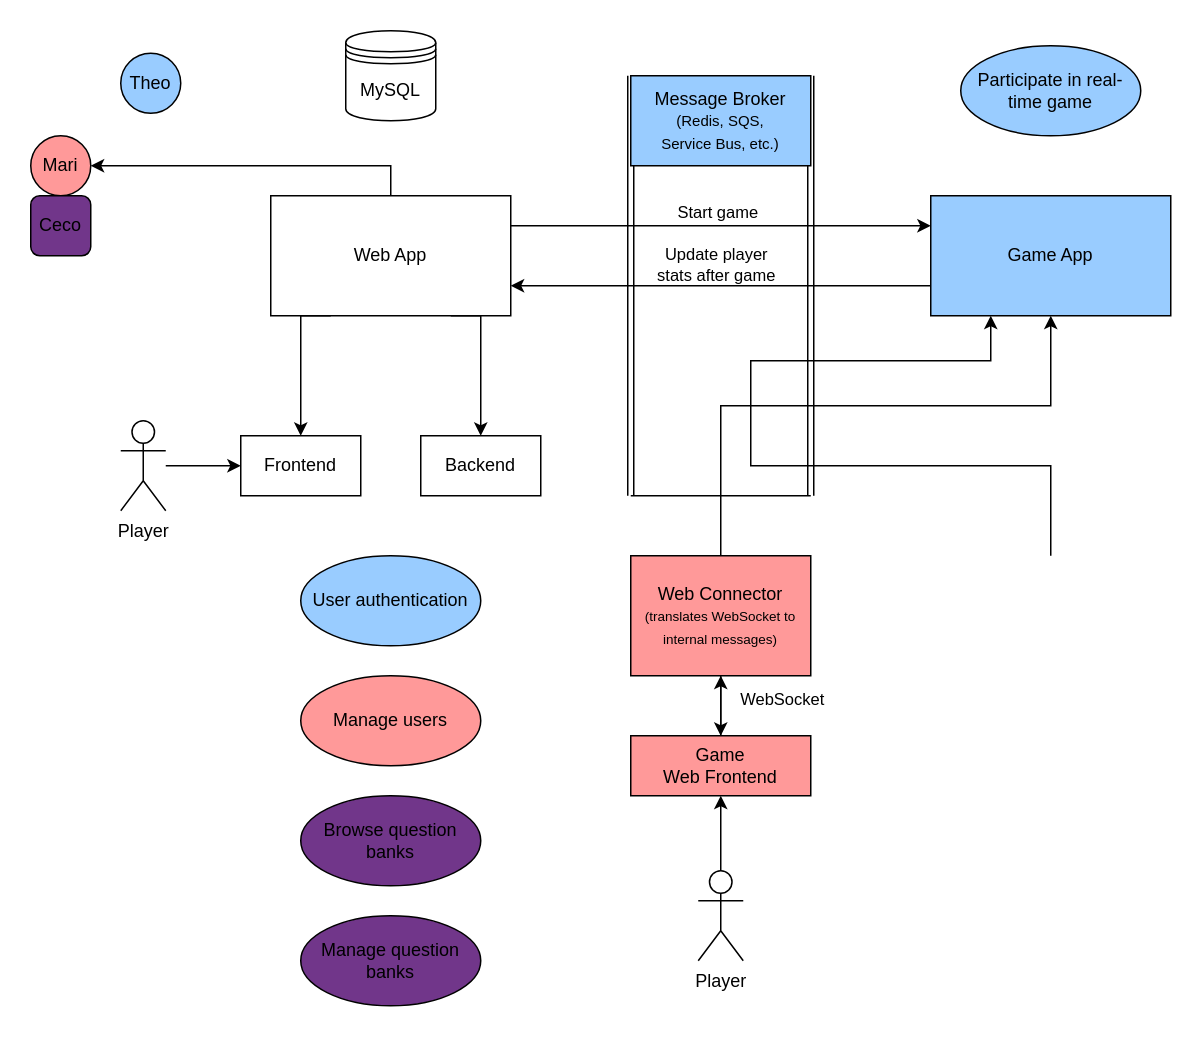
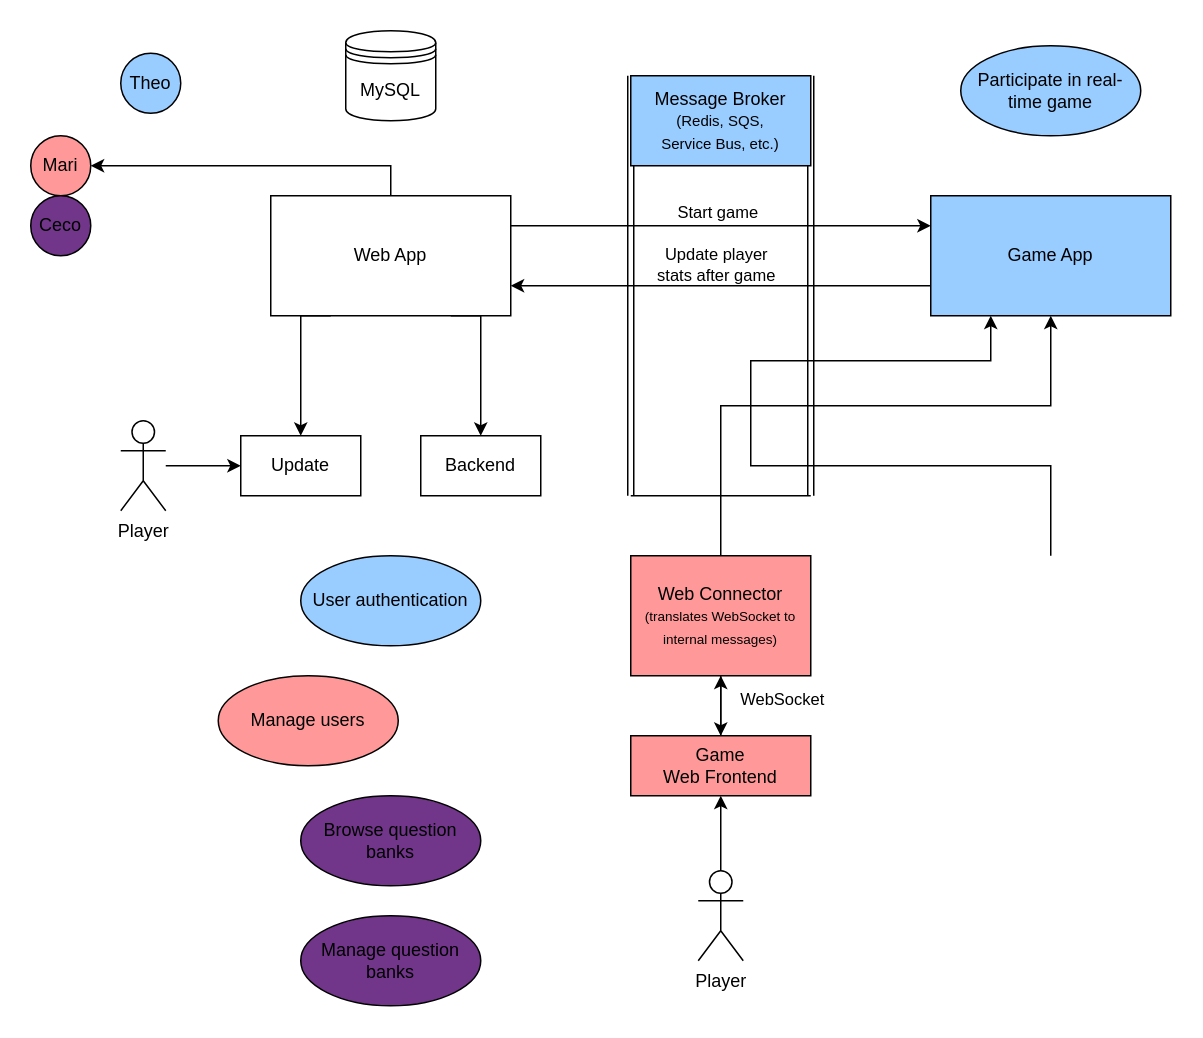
(61, 226) -> (61, 226)
(301, 466) -> (301, 466)
(391, 721) -> (308, 721)
